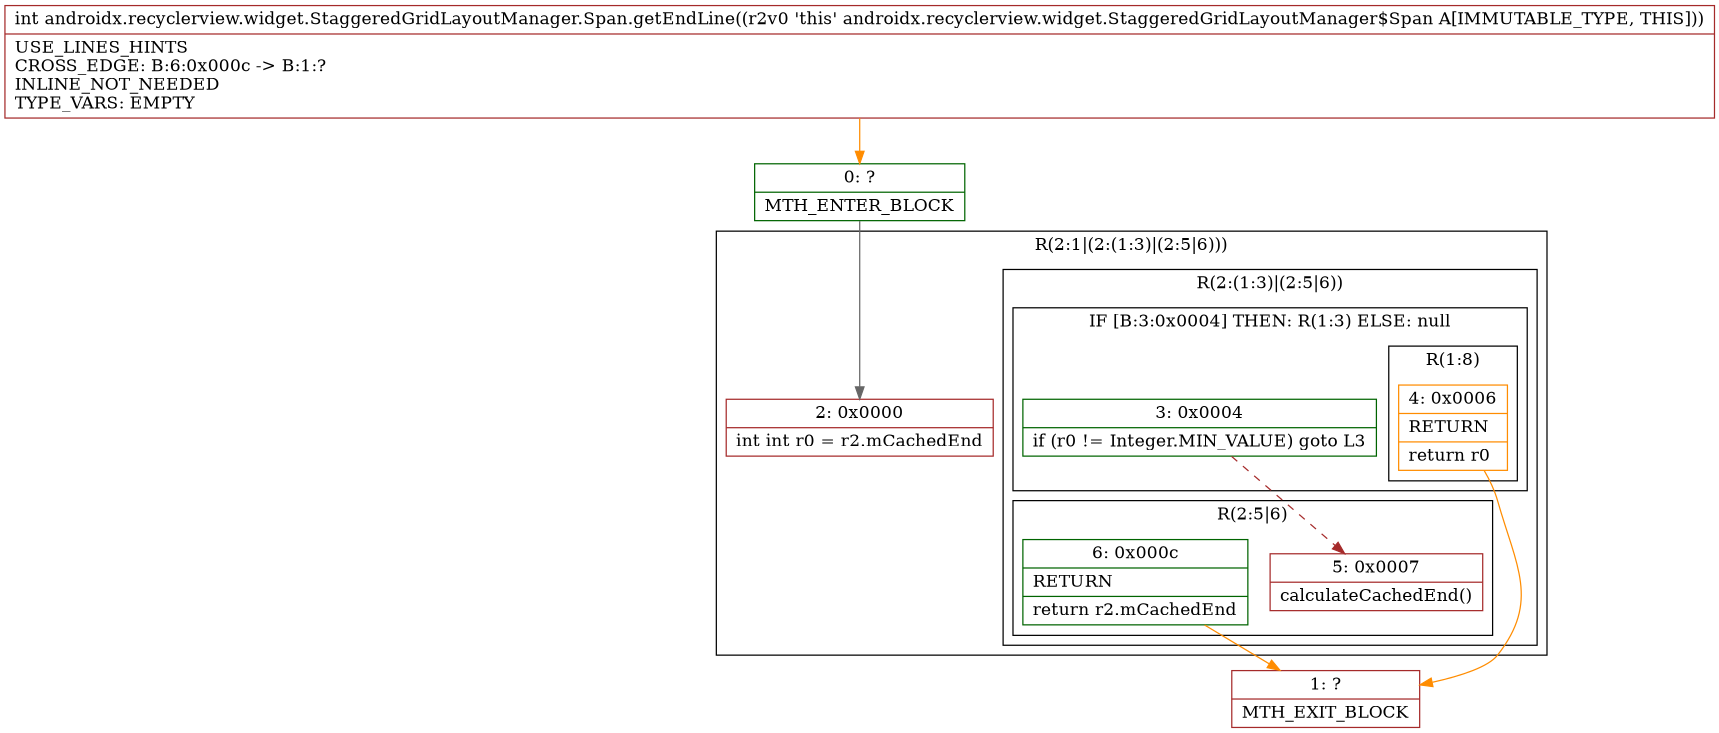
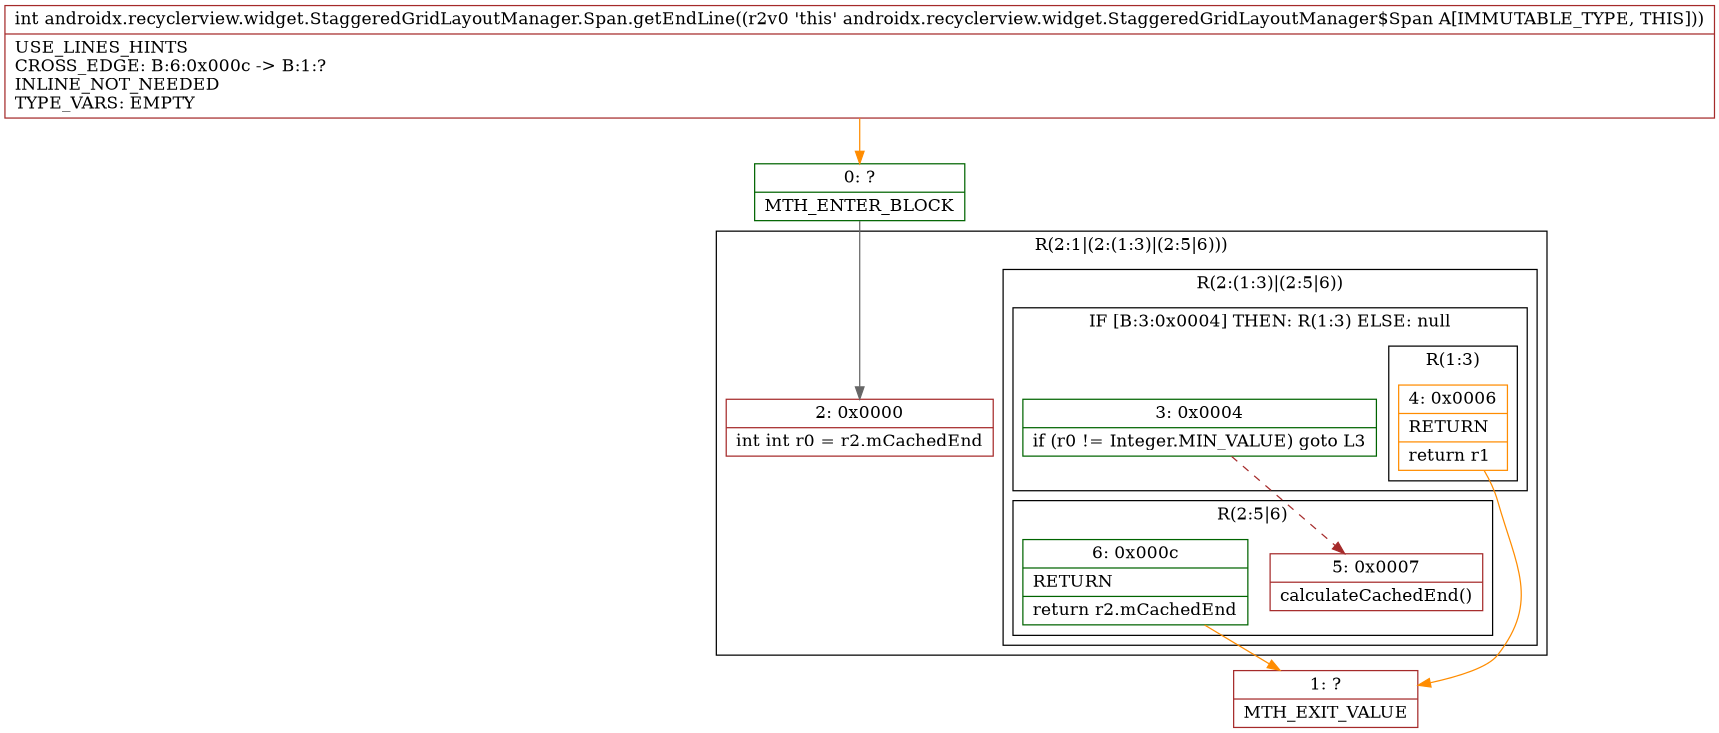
(1453, 360) -> (1453, 360)
(1450, 456) -> (1450, 456)
(1326, 713) -> (1326, 713)
